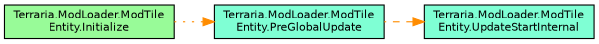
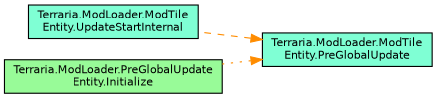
(89, 22) -> (113, 76)
(399, 22) -> (225, 35)
